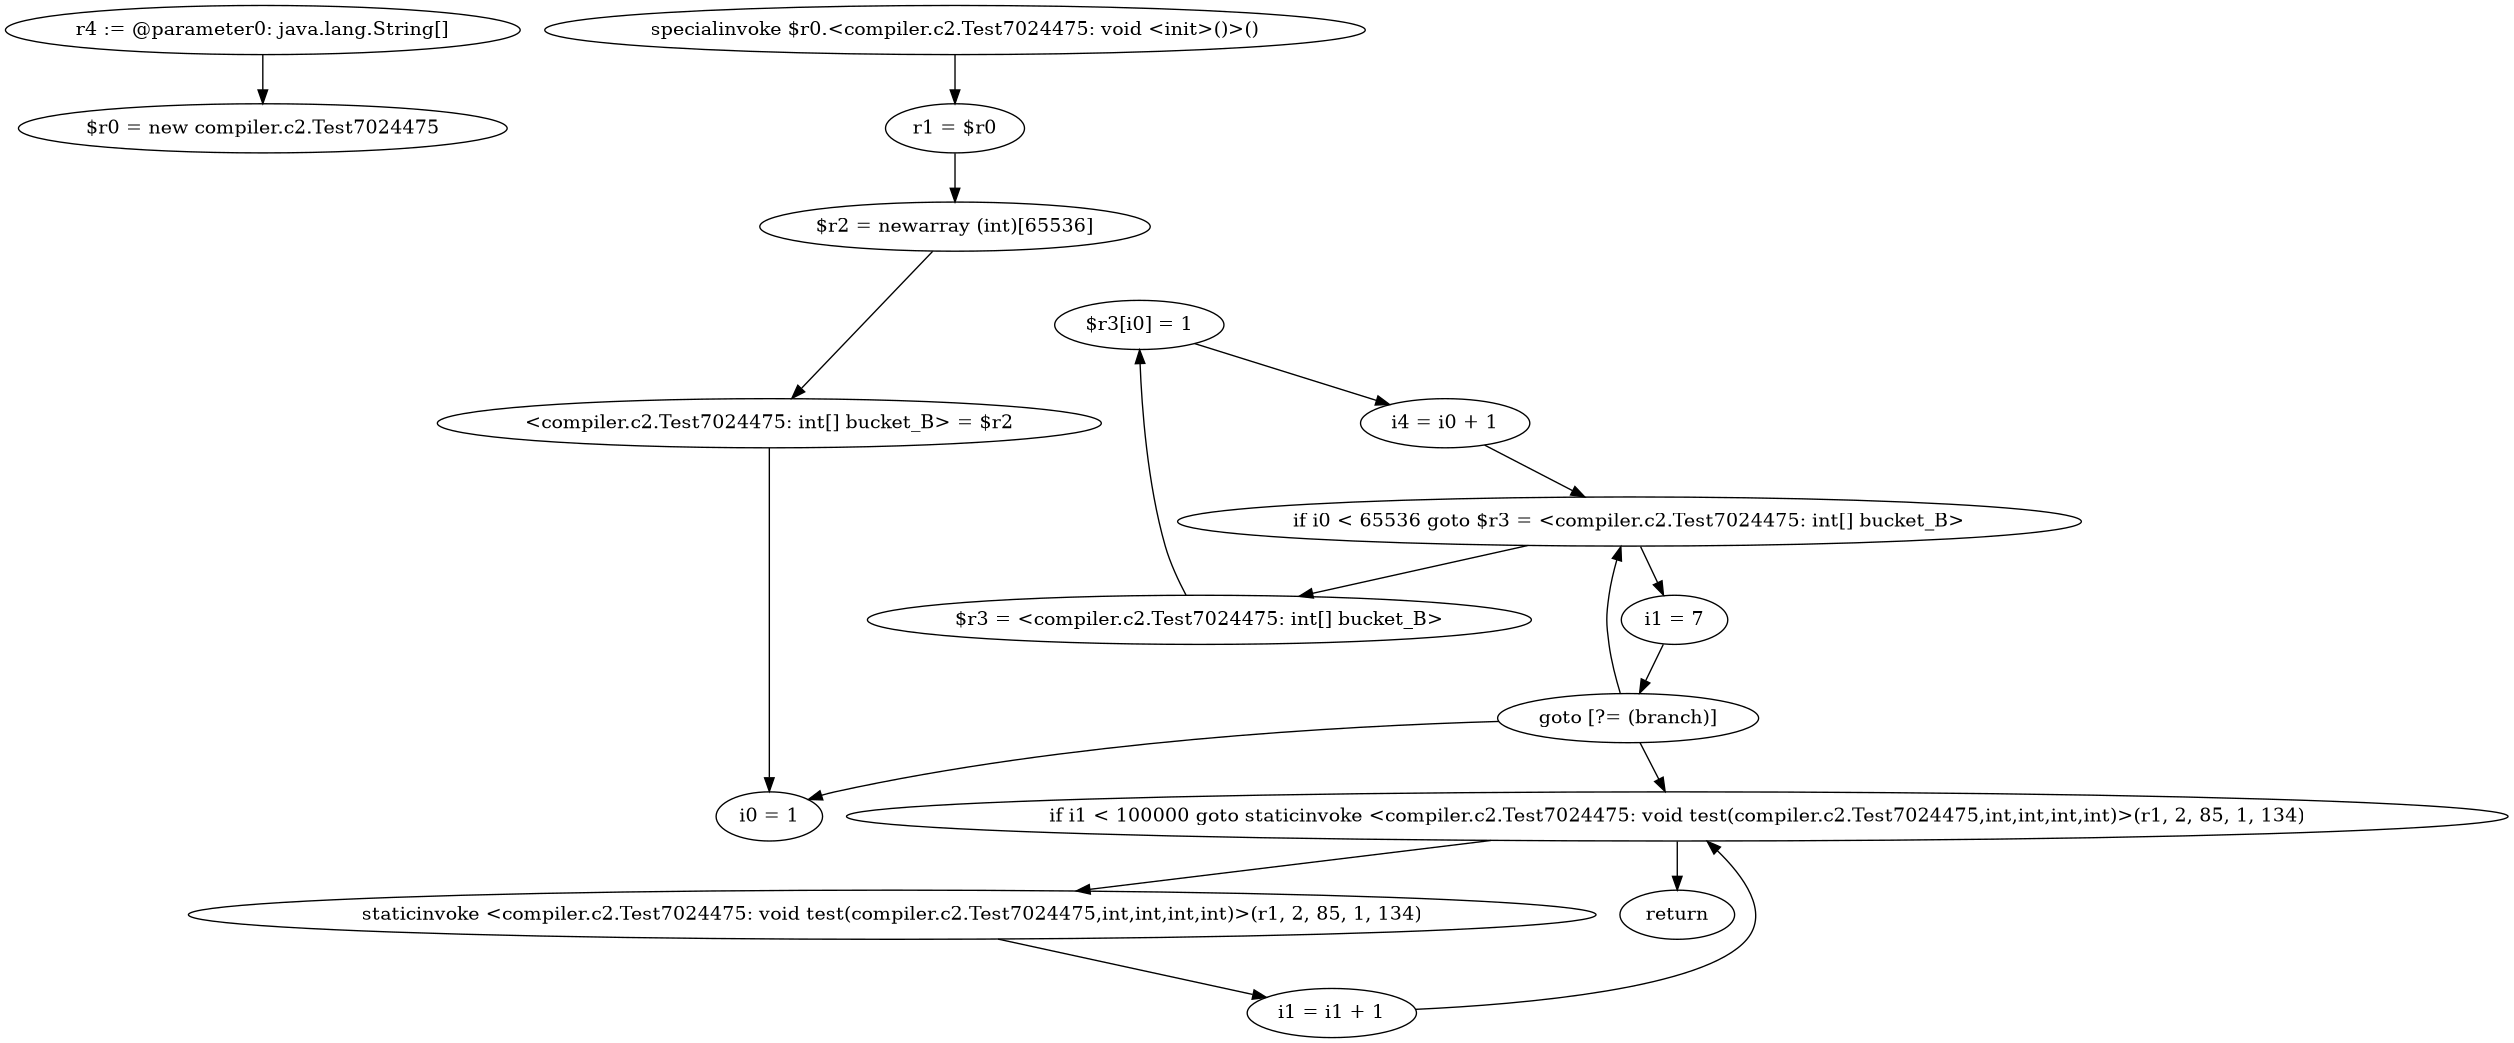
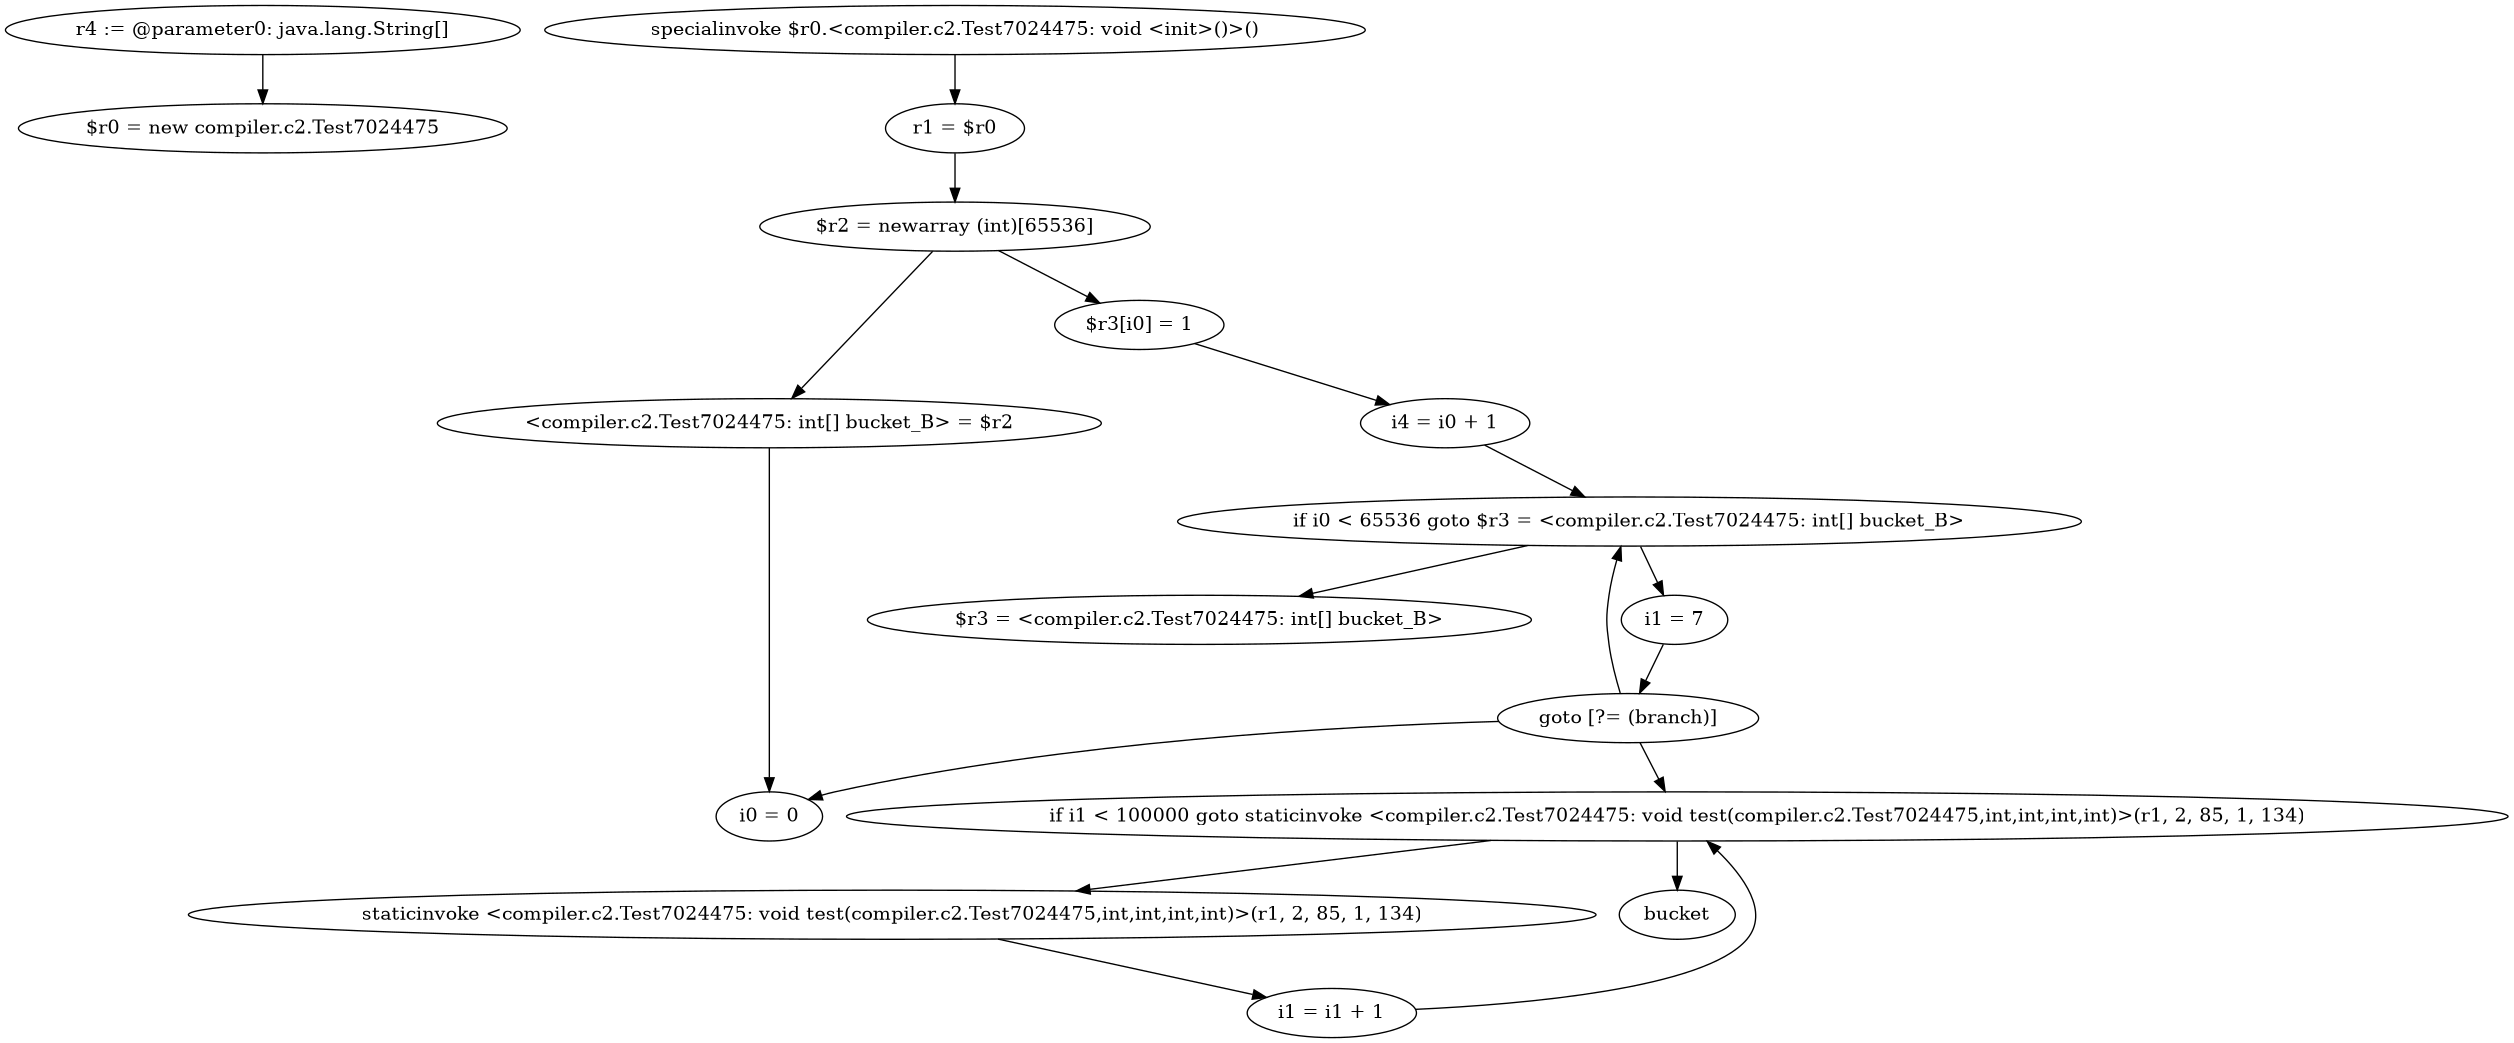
(1151, 482) -> (1043, 274)
(769, 816) -> (769, 816)
(1677, 915) -> (1677, 915)
